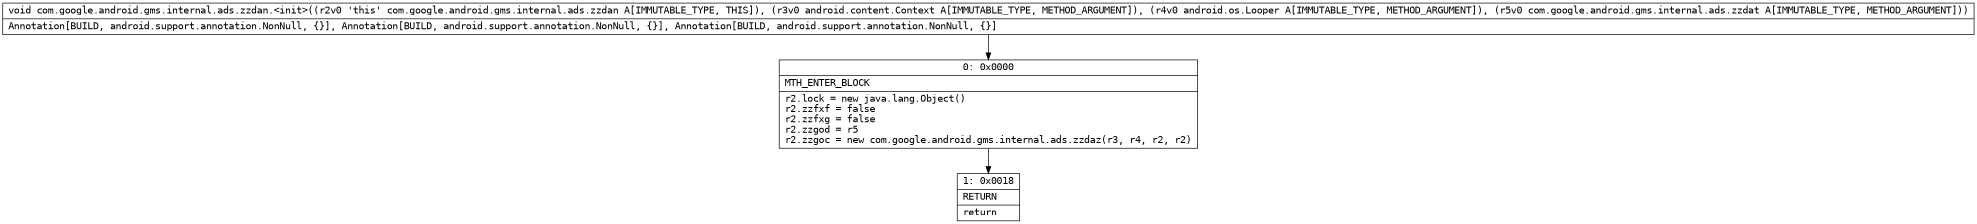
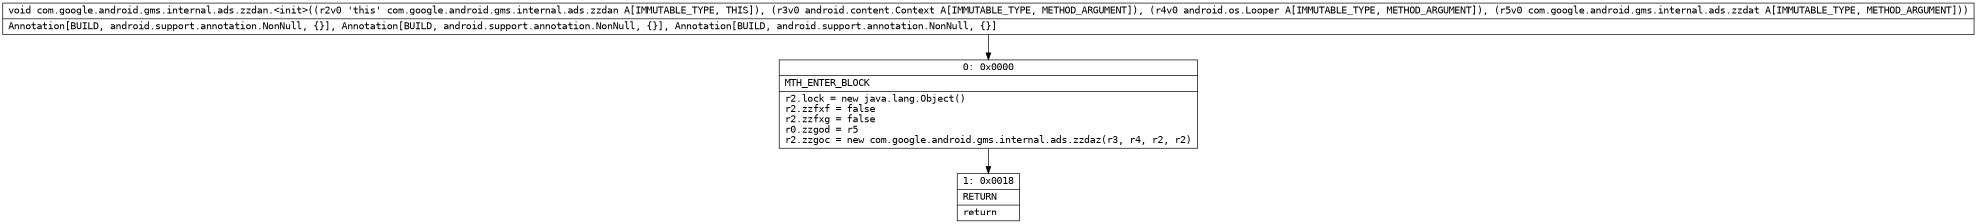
(822, 130) -> (822, 130)
